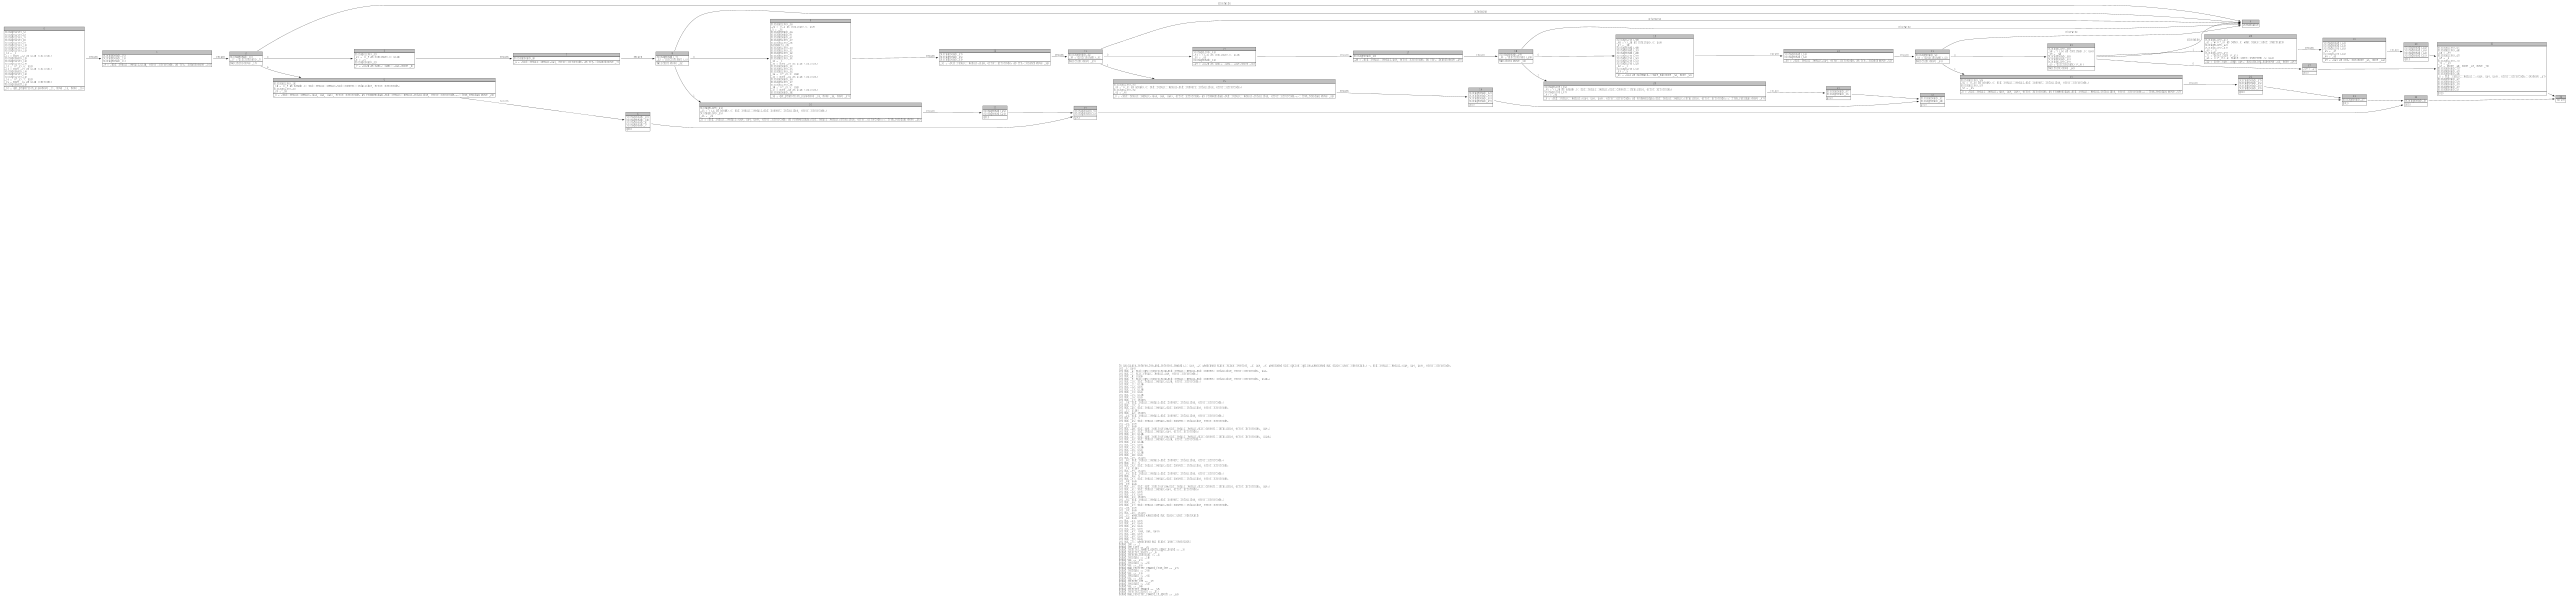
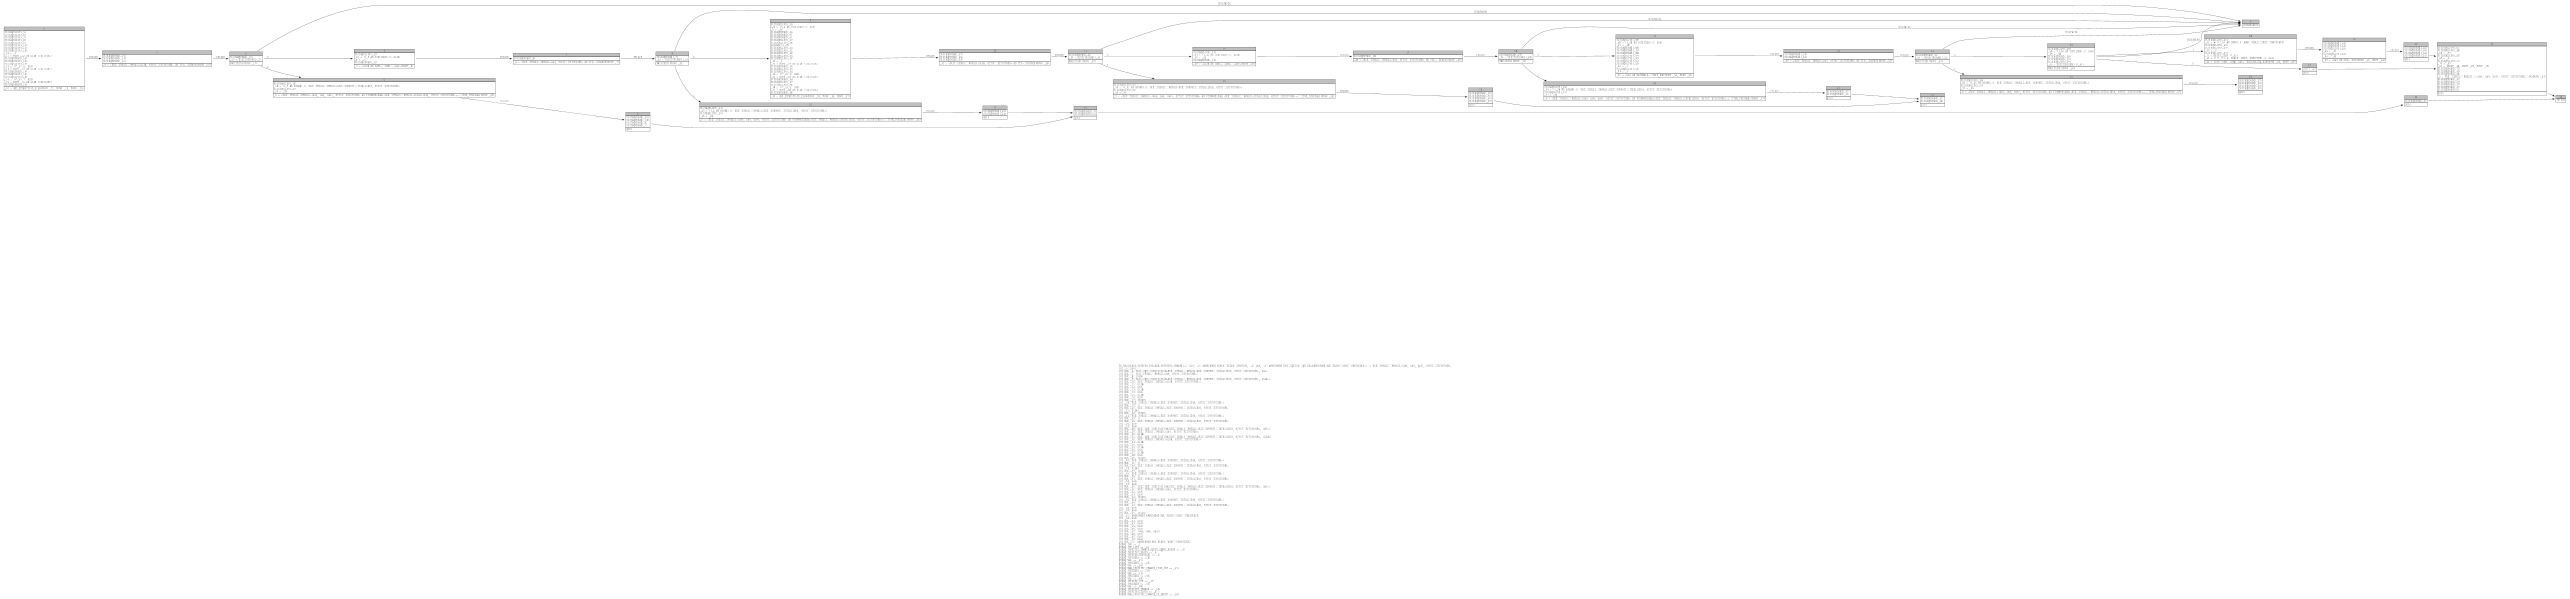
(2354, 100) -> none
